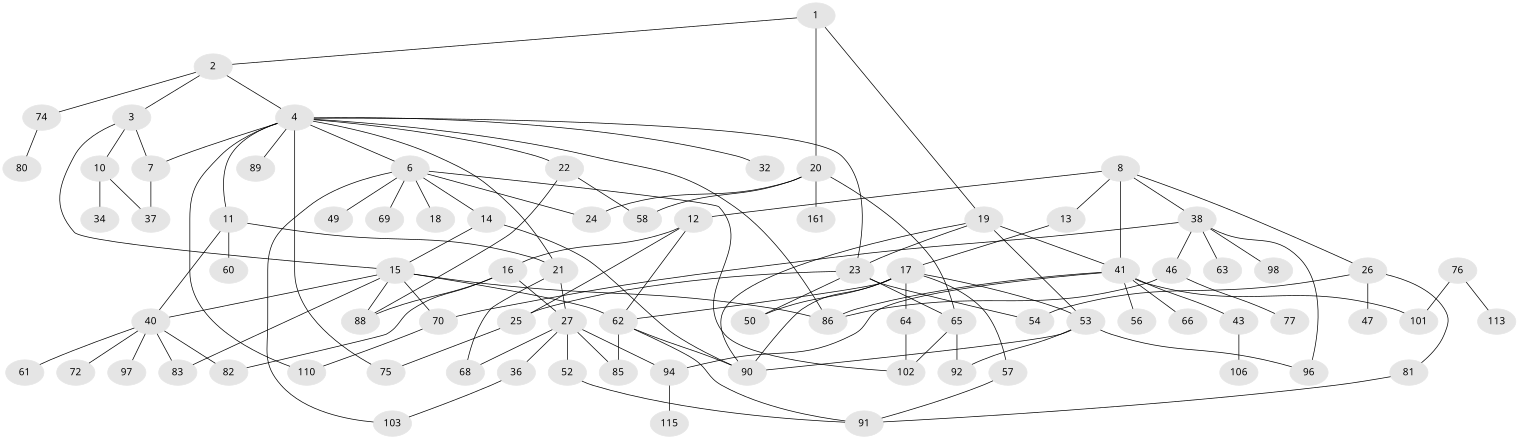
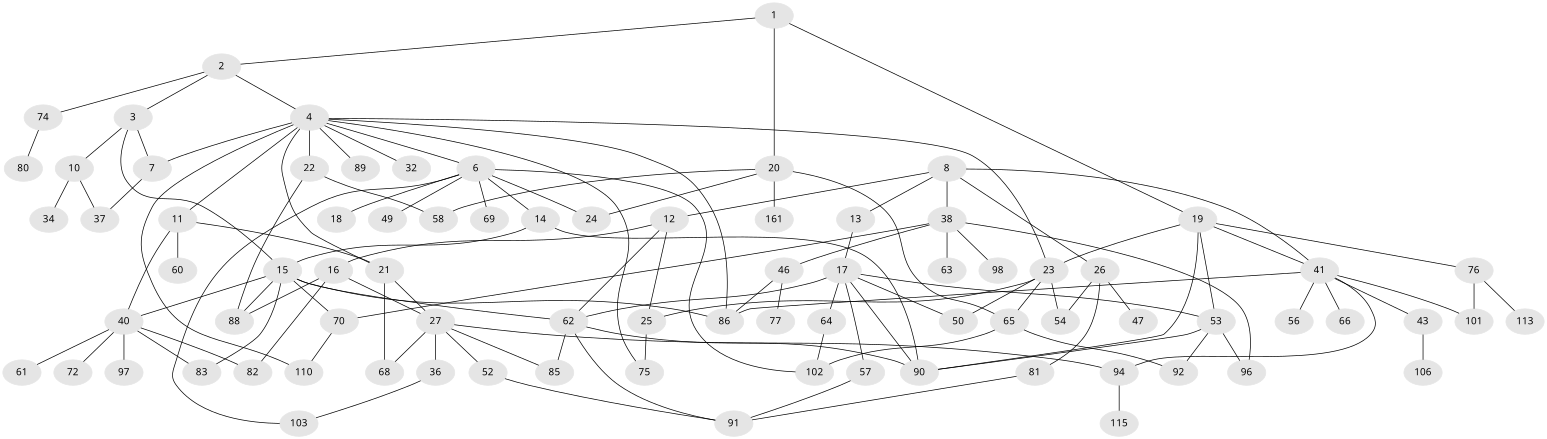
none -> (1336, 245)
